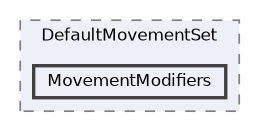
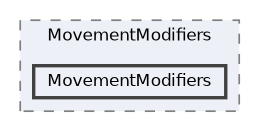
(130, 36) -> (130, 36)
